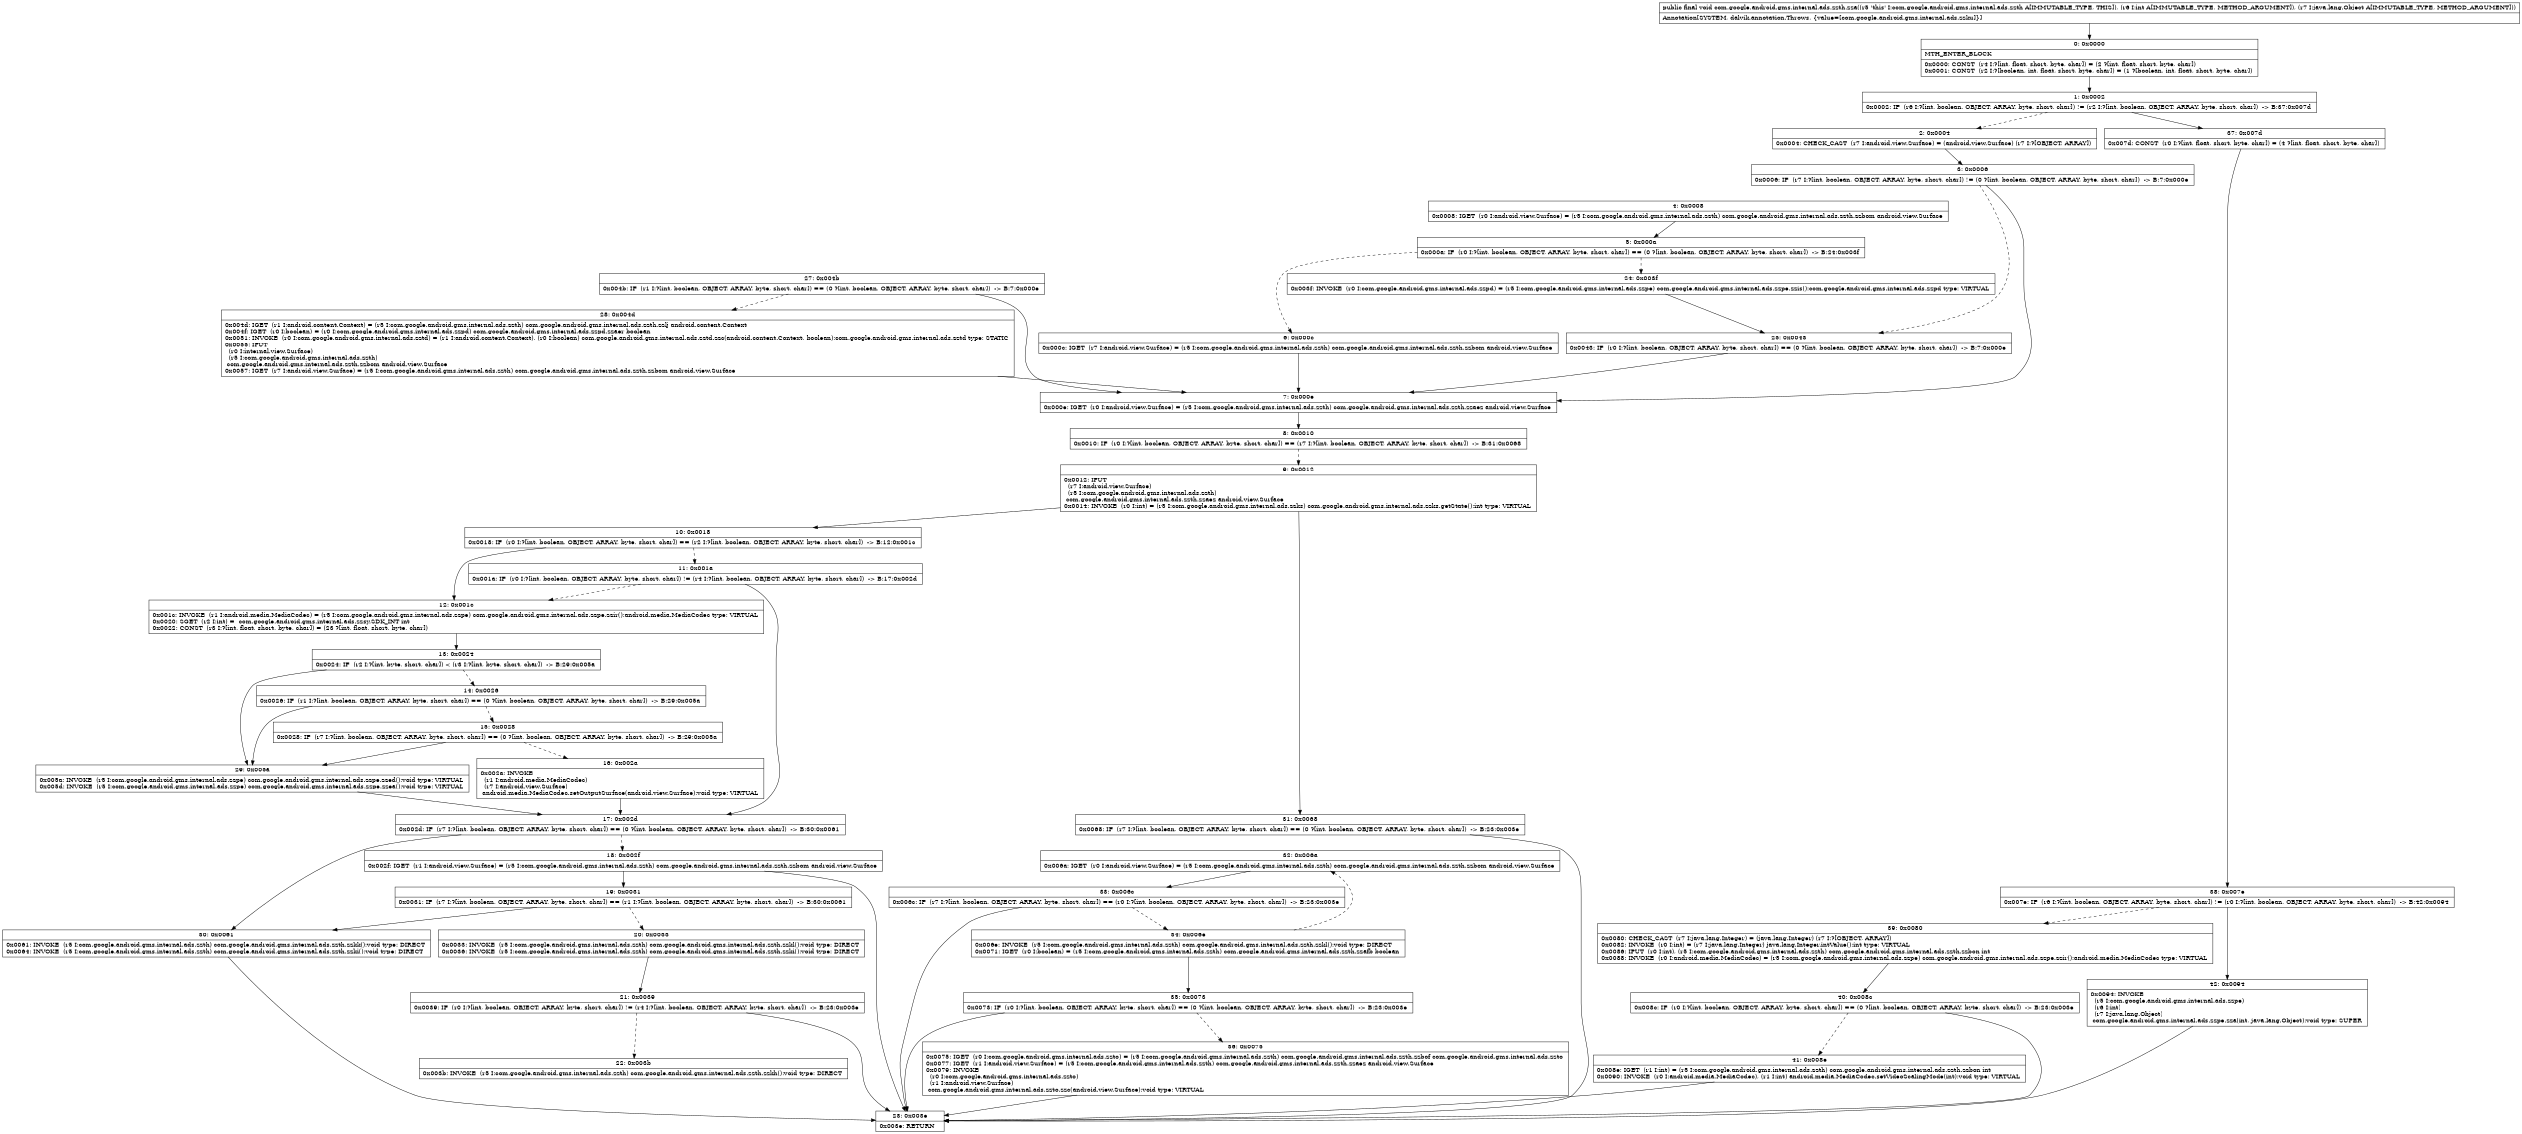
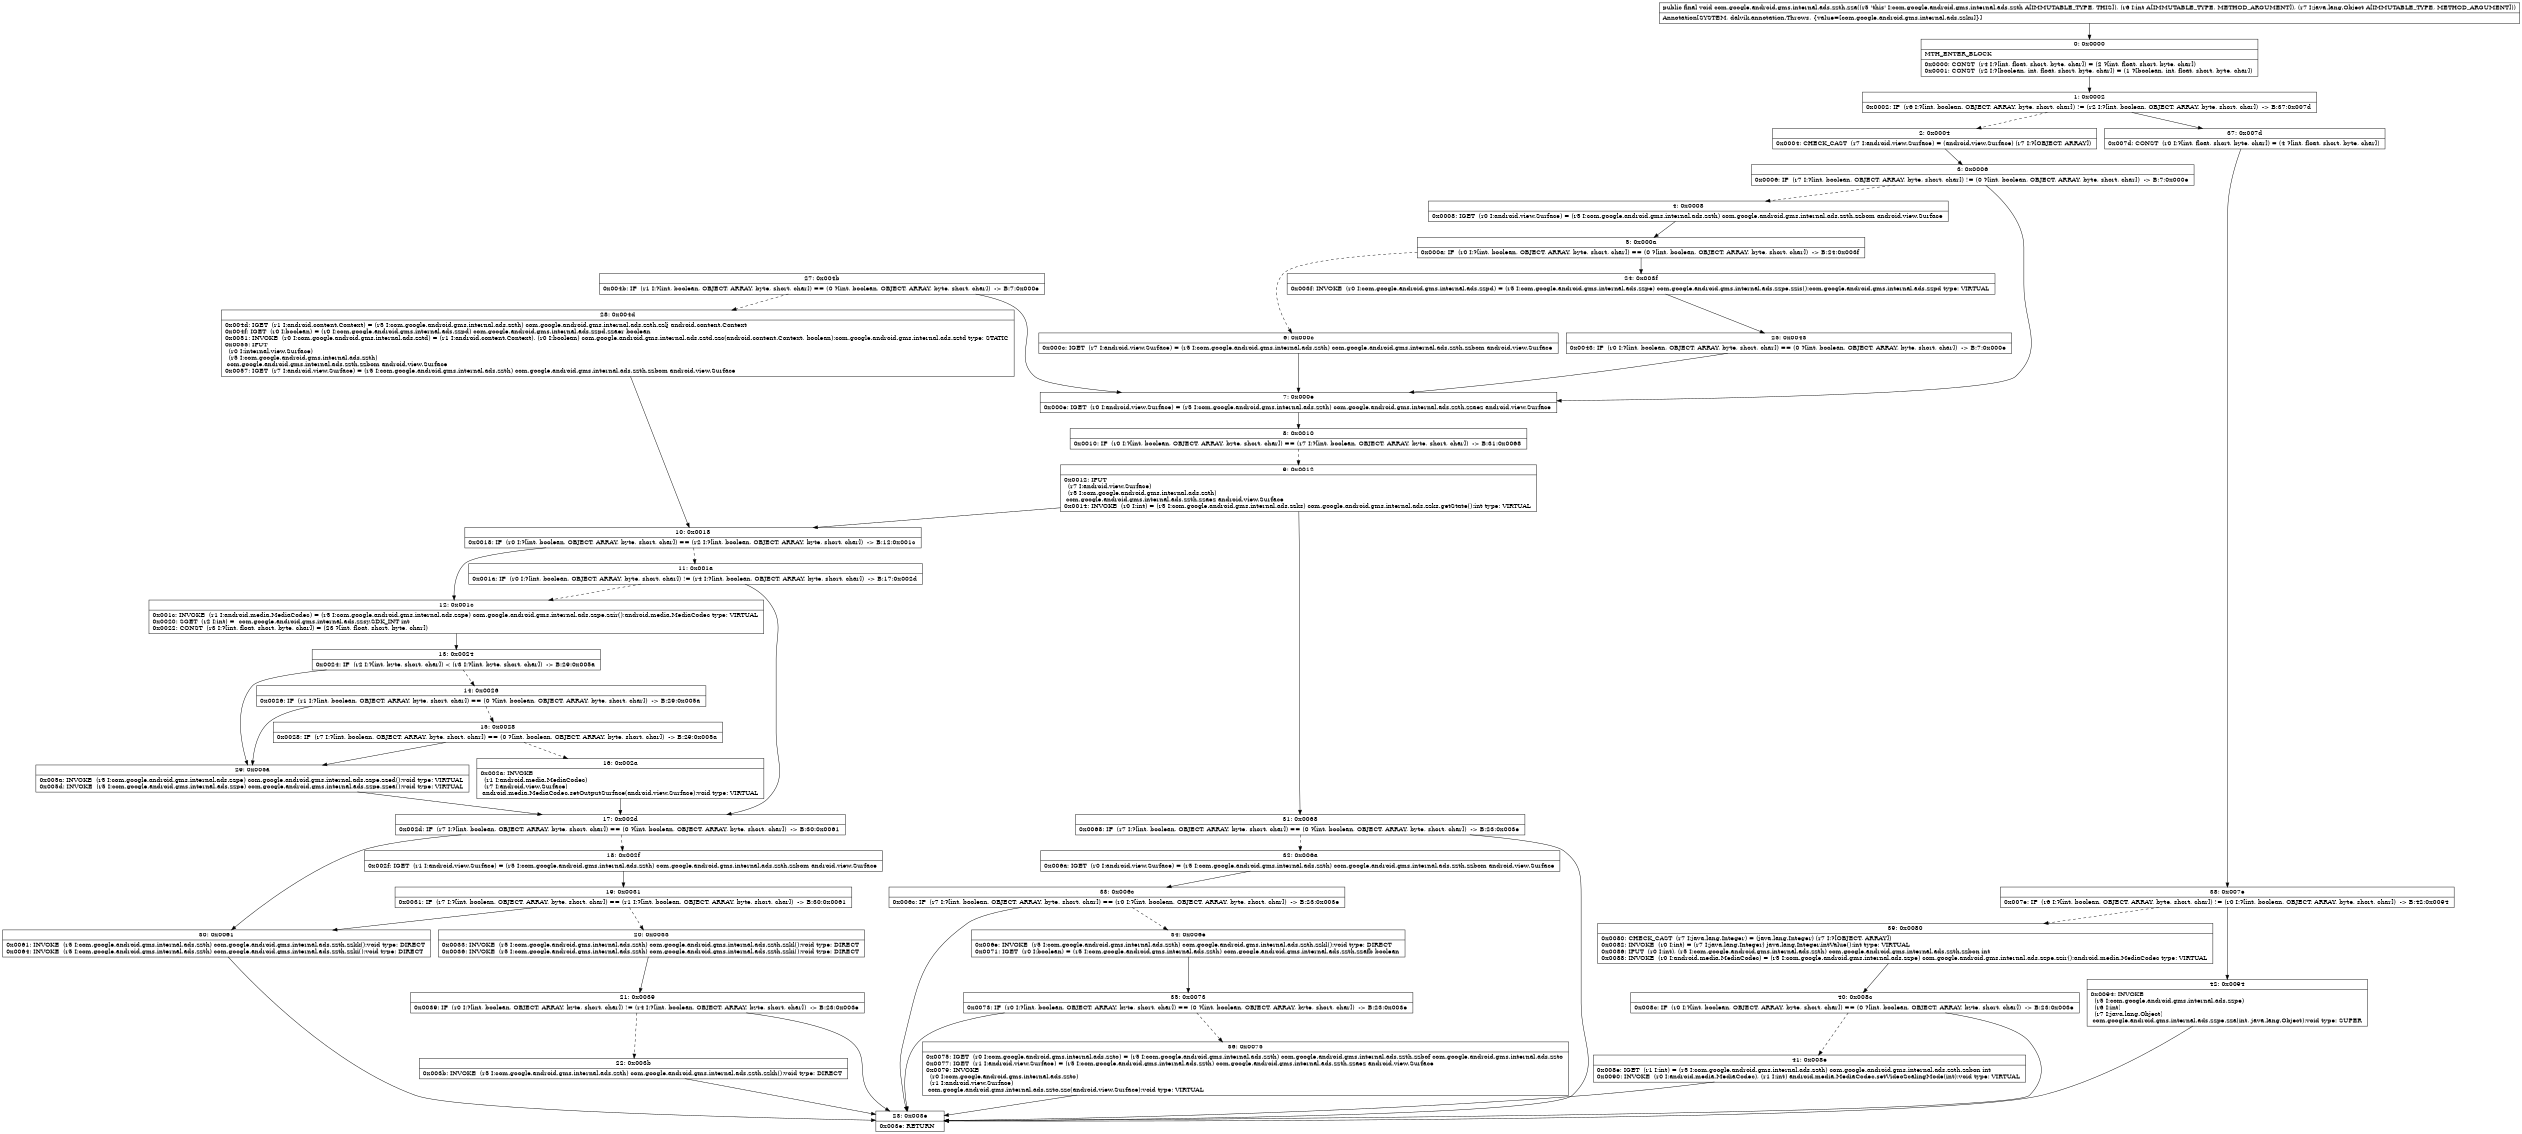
(1641, 264) -> (1641, 264)
(1997, 296) -> (1833, 193)
(1090, 384) -> (659, 450)
(1342, 913) -> (1300, 841)
(877, 949) -> (778, 1096)
